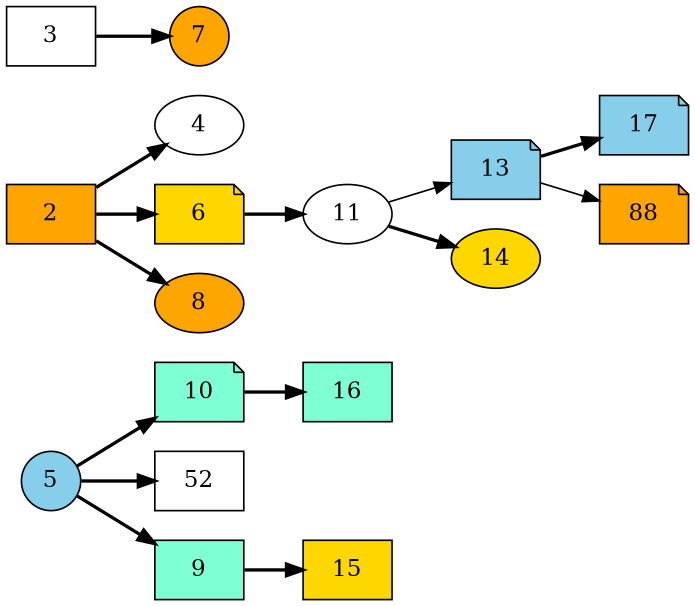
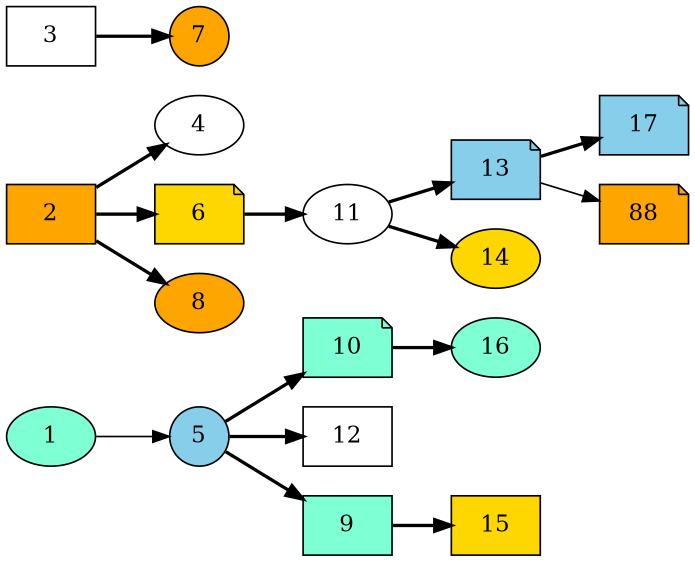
(412, 195) -> (412, 195)
(348, 392) -> (496, 348)
none -> (51, 437)
(199, 481) -> (348, 437)
